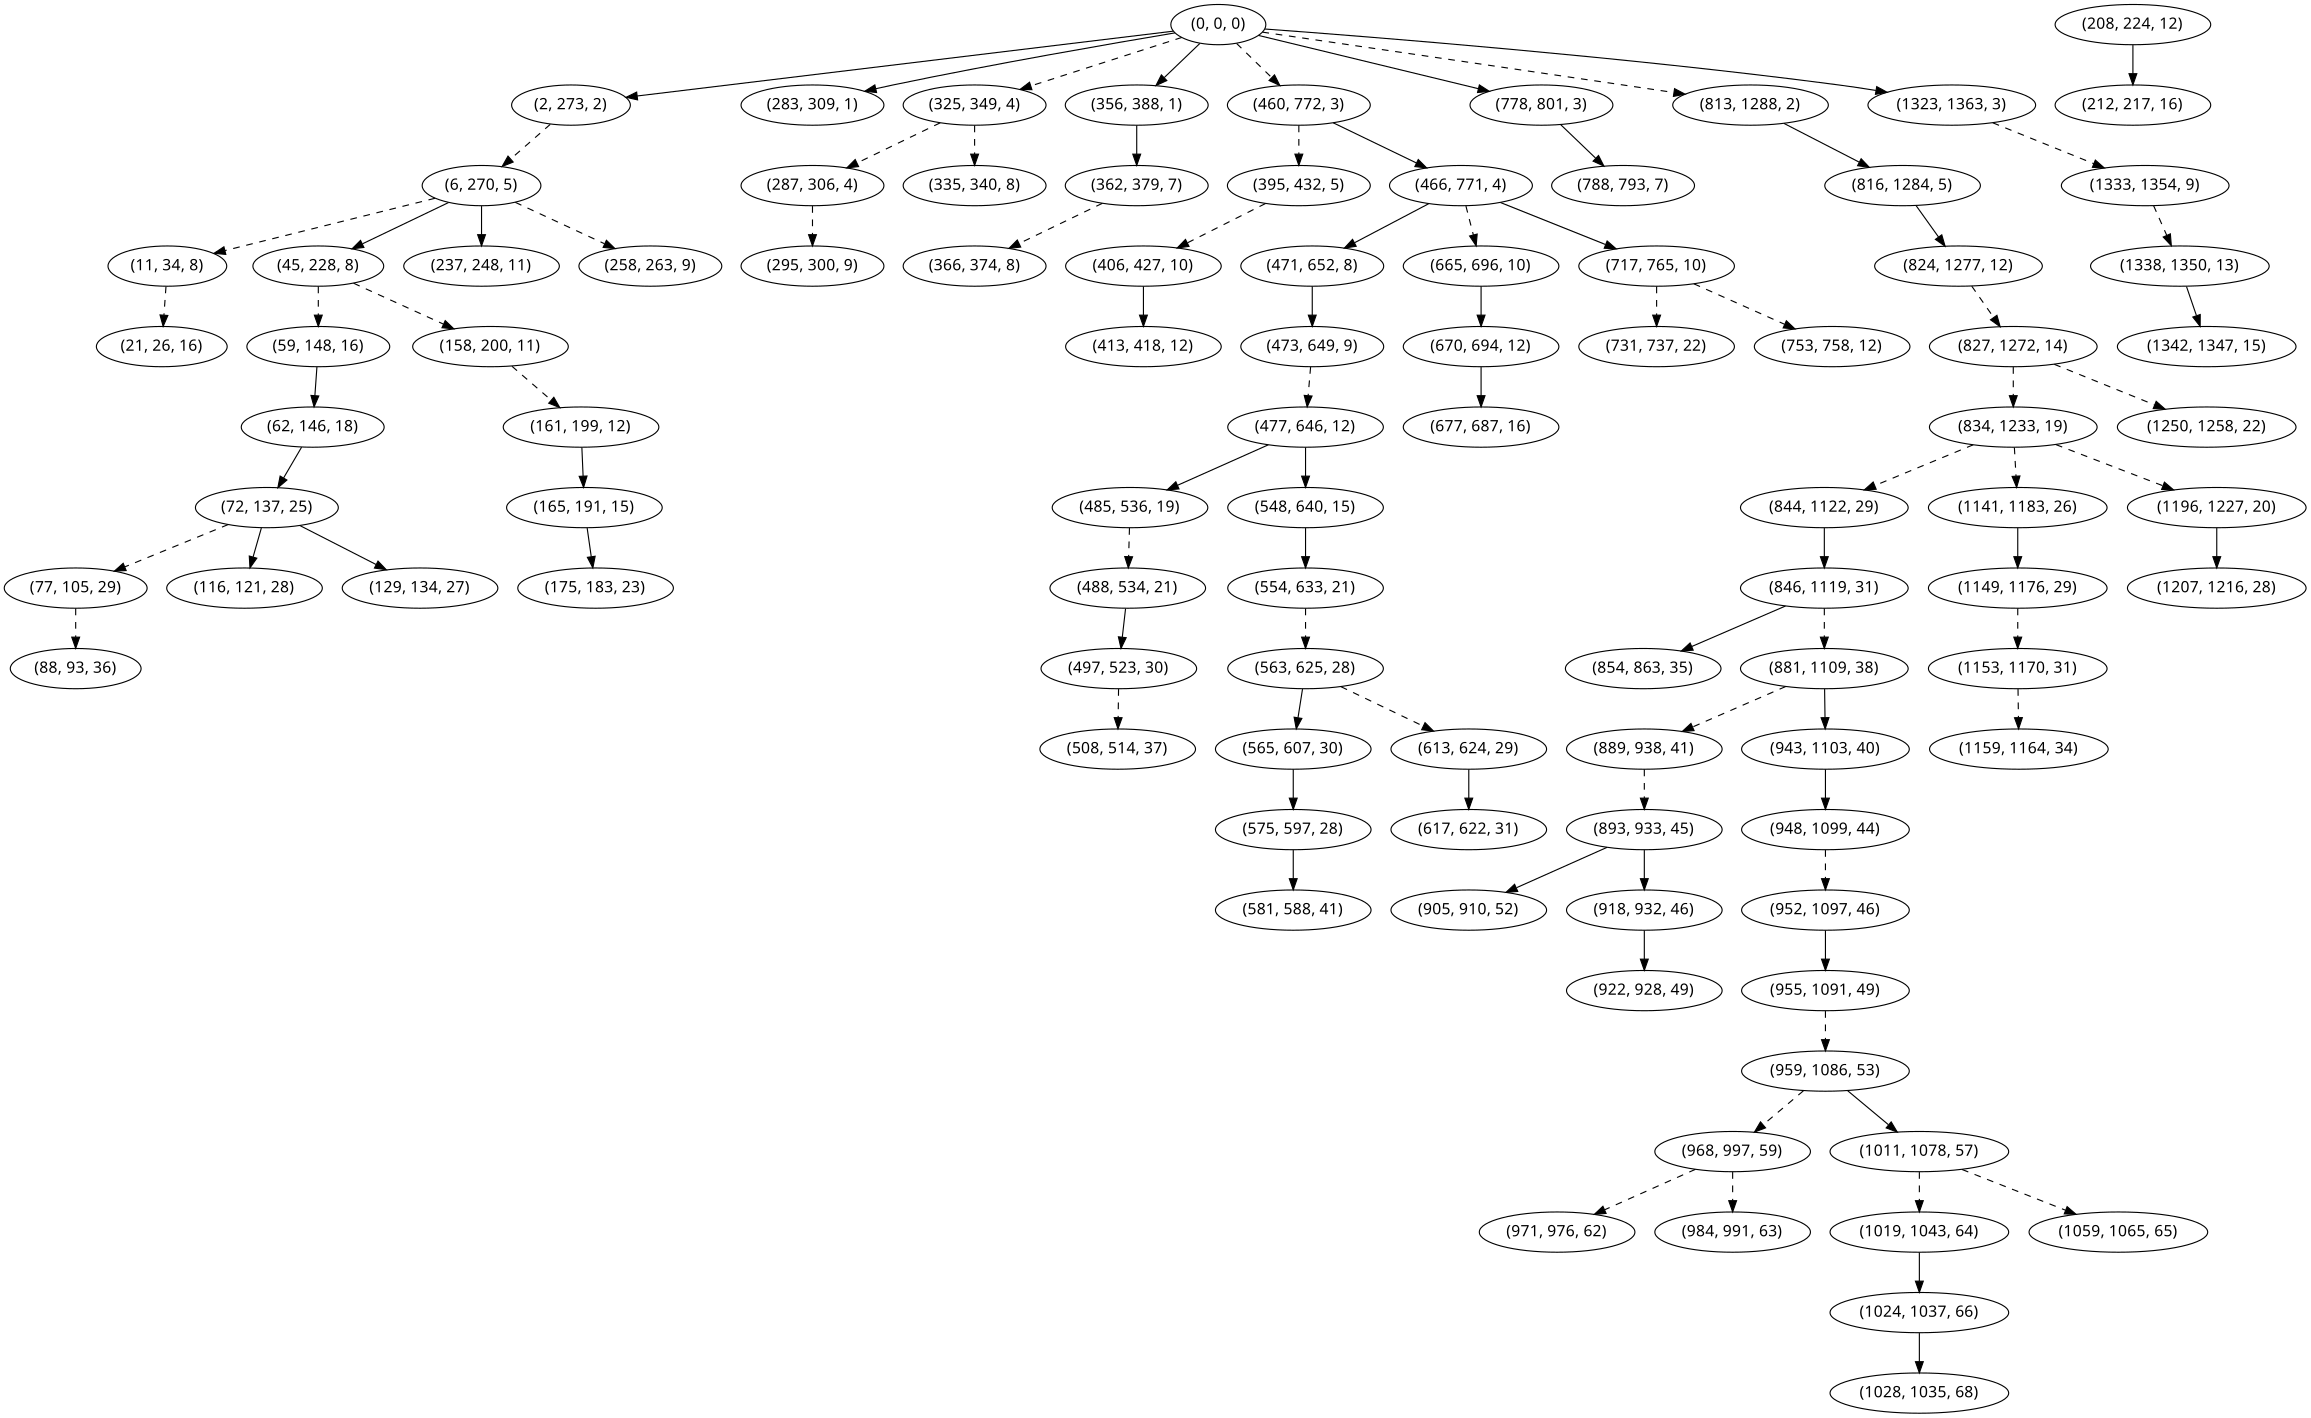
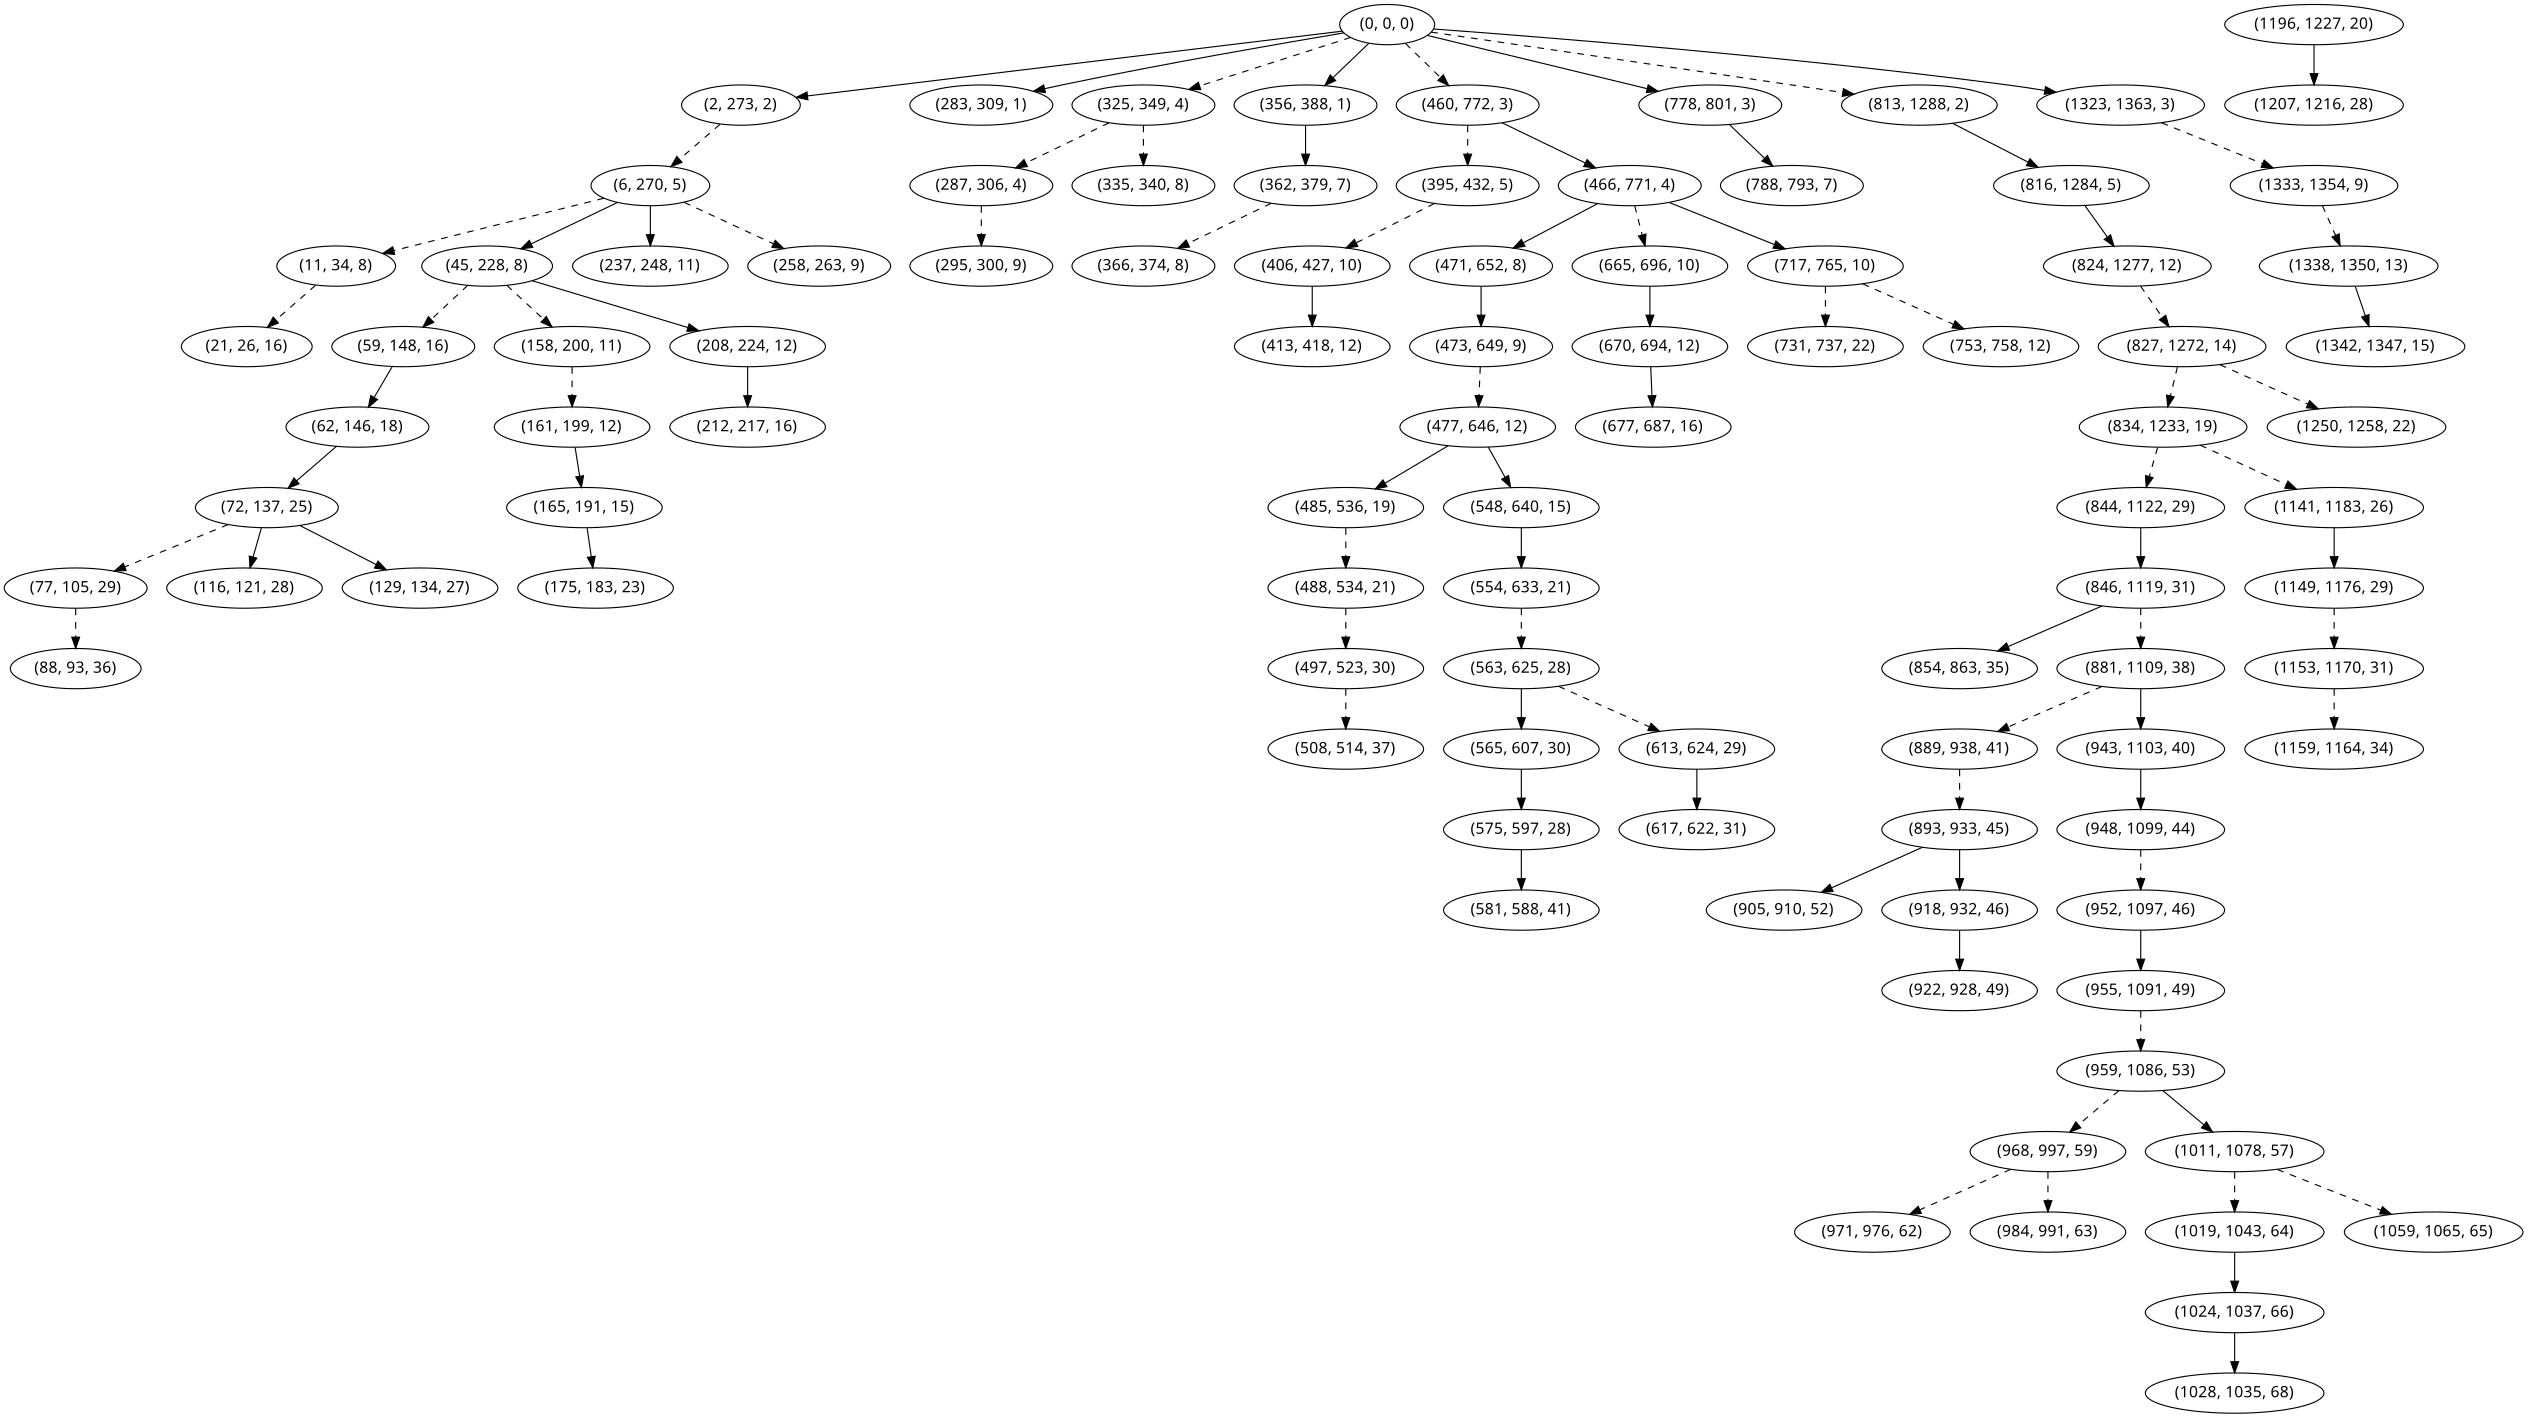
none -> (610, 304)
(2109, 465) -> none
(1124, 623) -> (1346, 623)
